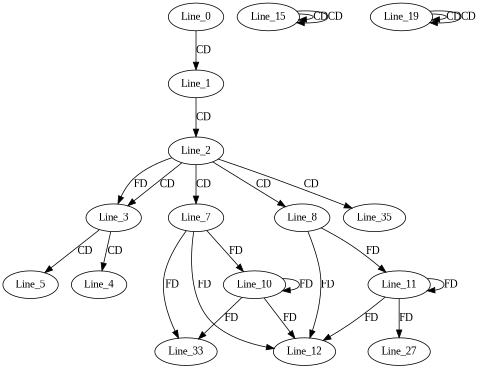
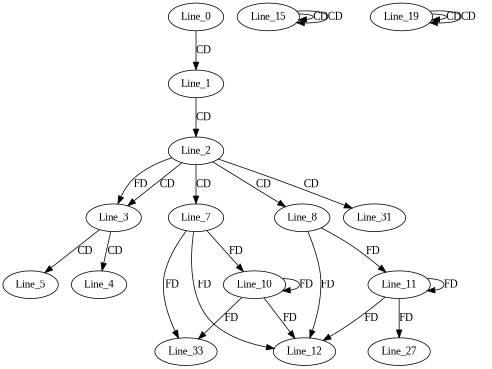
(375, 218) -> (375, 218)
